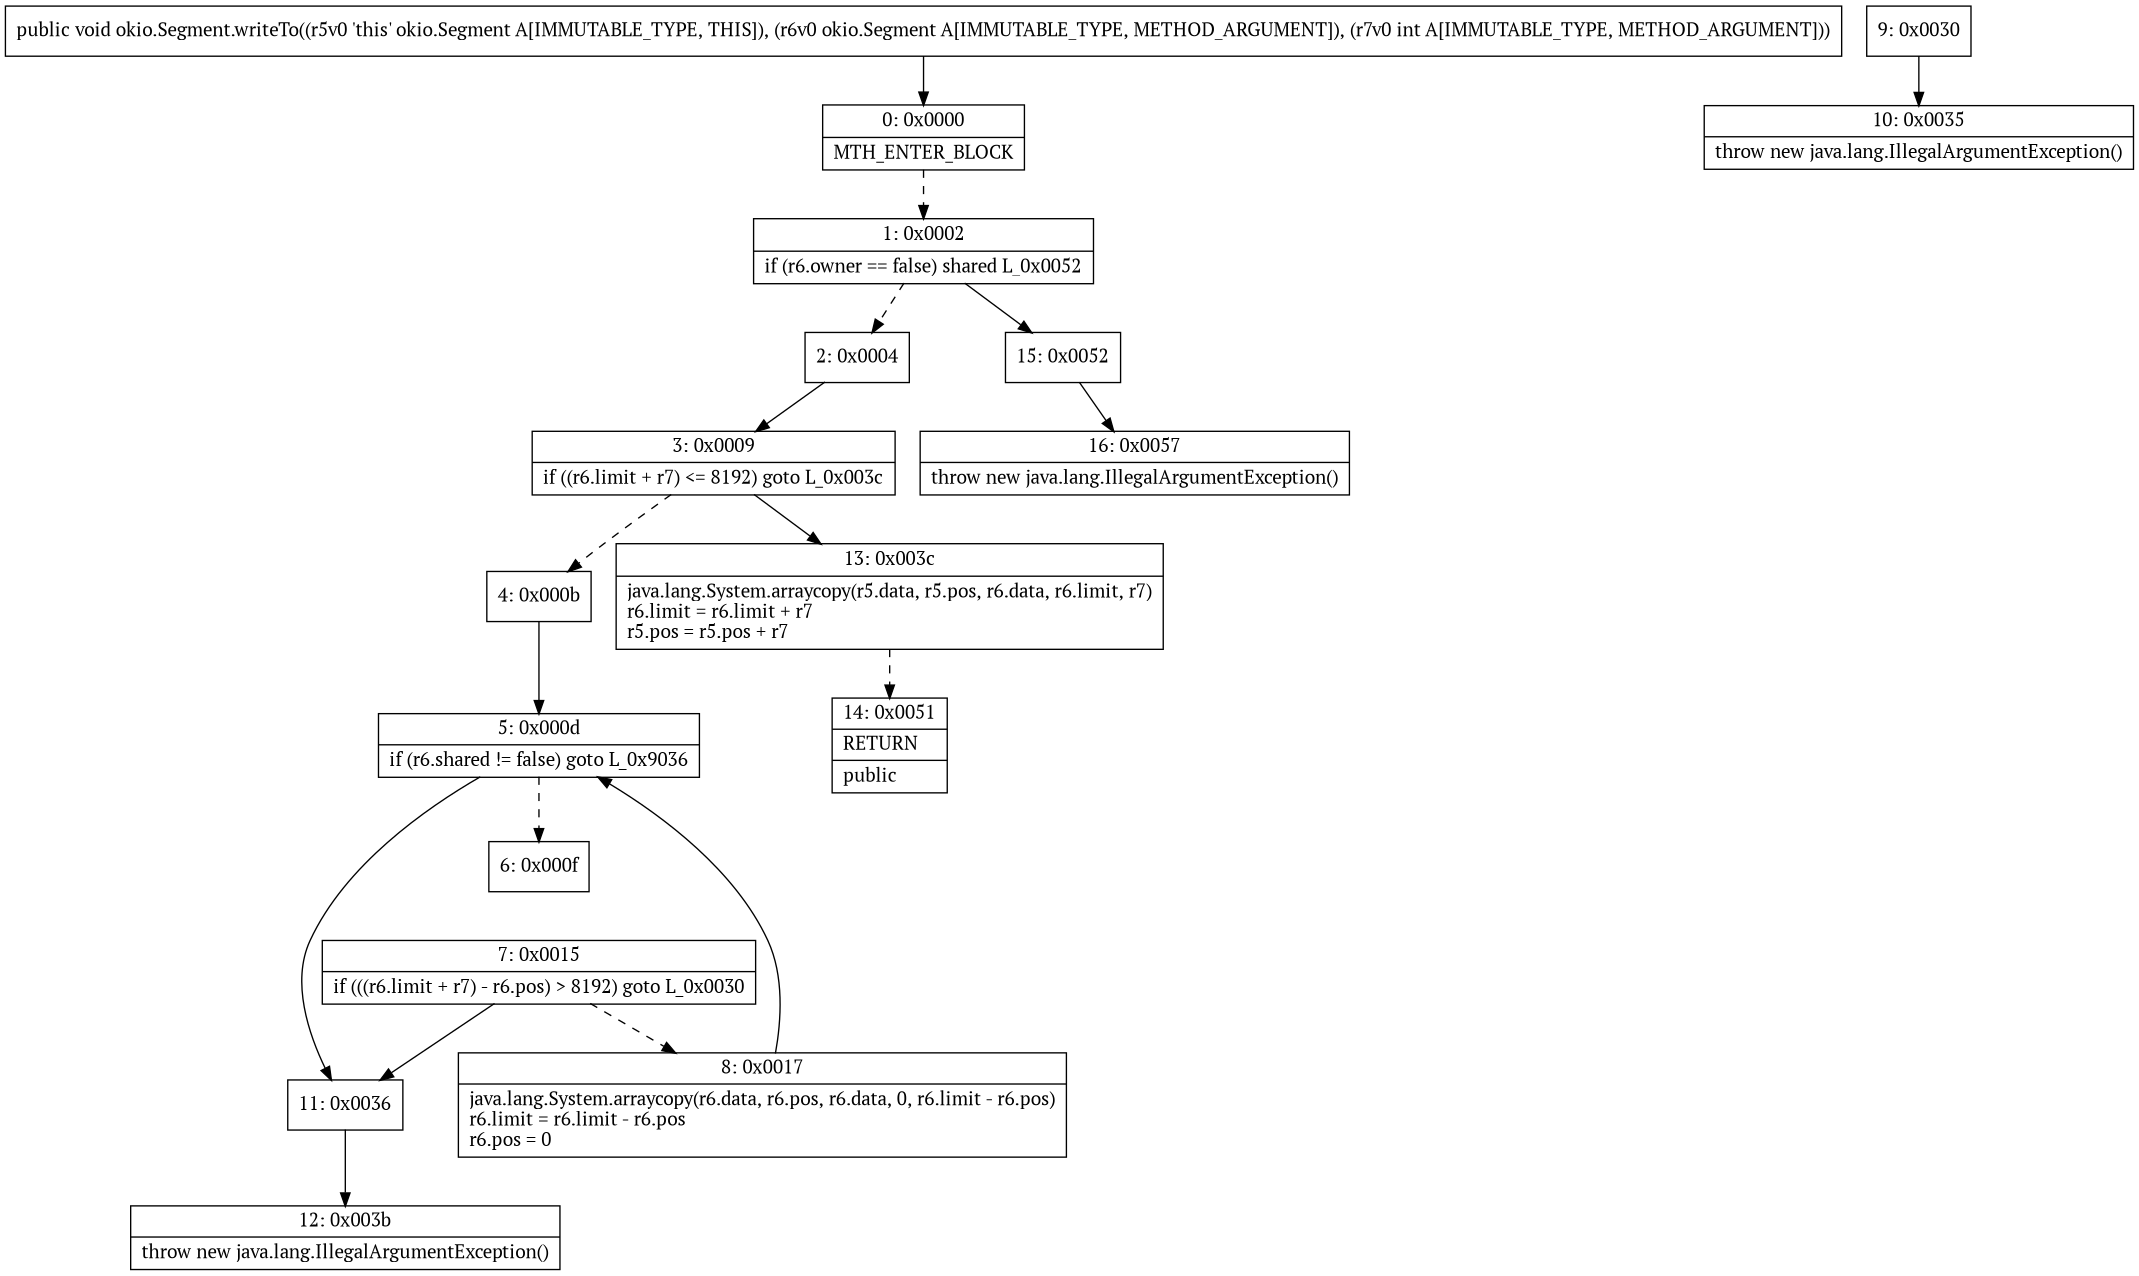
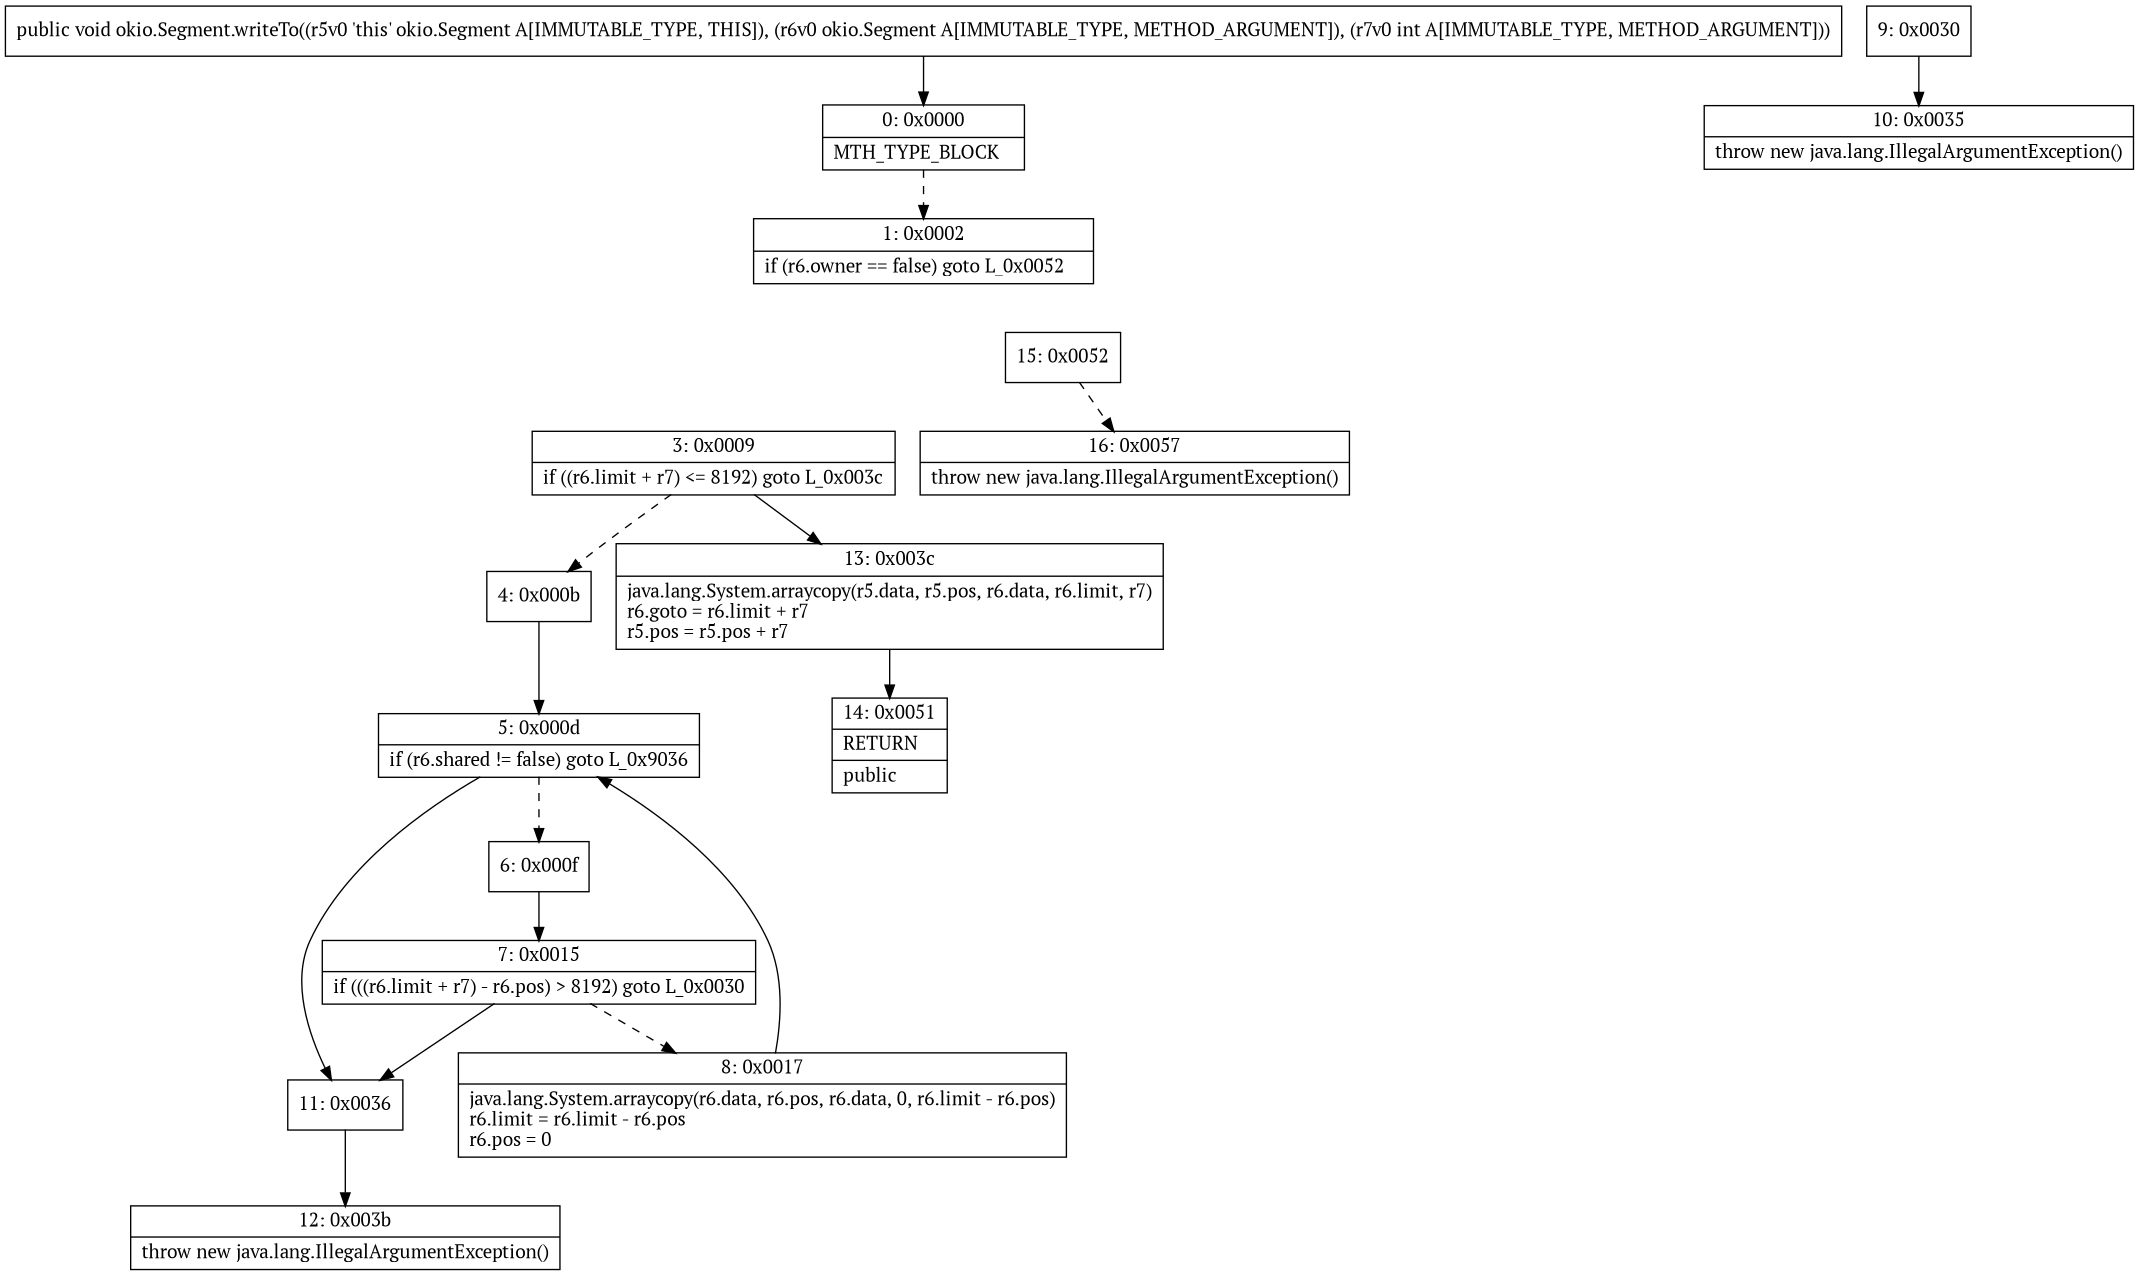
(924, 153) -> (917, 153)
(924, 267) -> (915, 267)
(993, 304) -> none
(857, 358) -> none
(1093, 401) -> (1093, 401)
(720, 612) -> (718, 612)
(890, 667) -> (890, 667)
none -> (539, 909)
